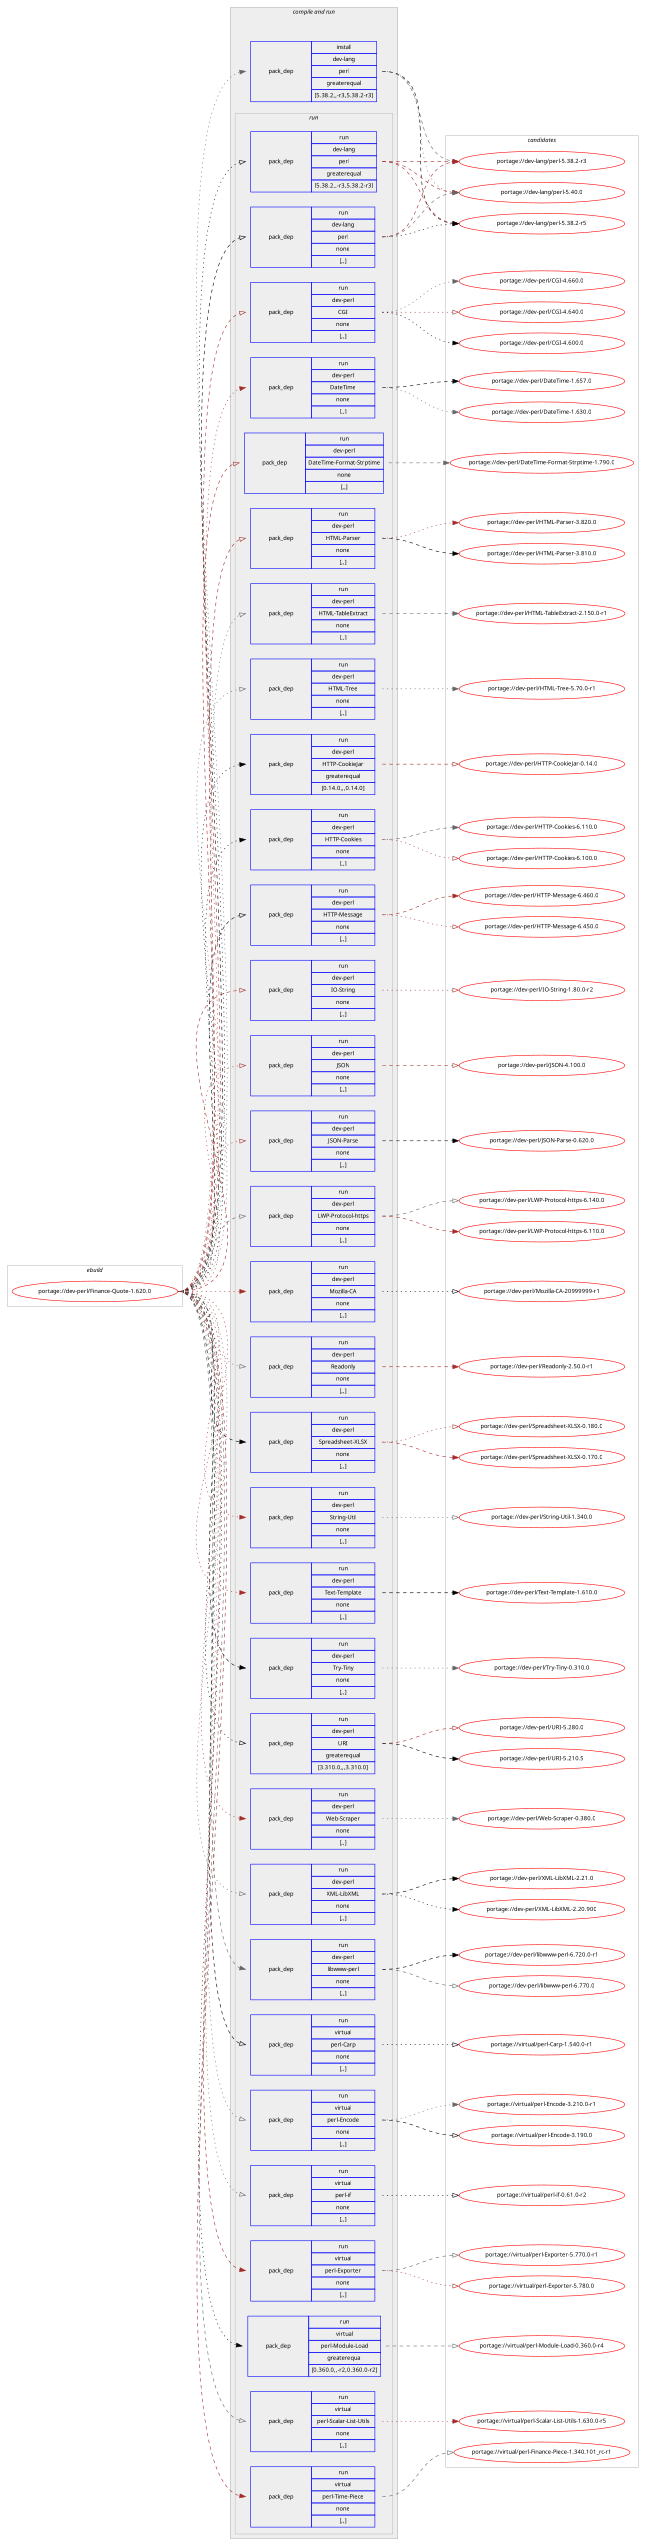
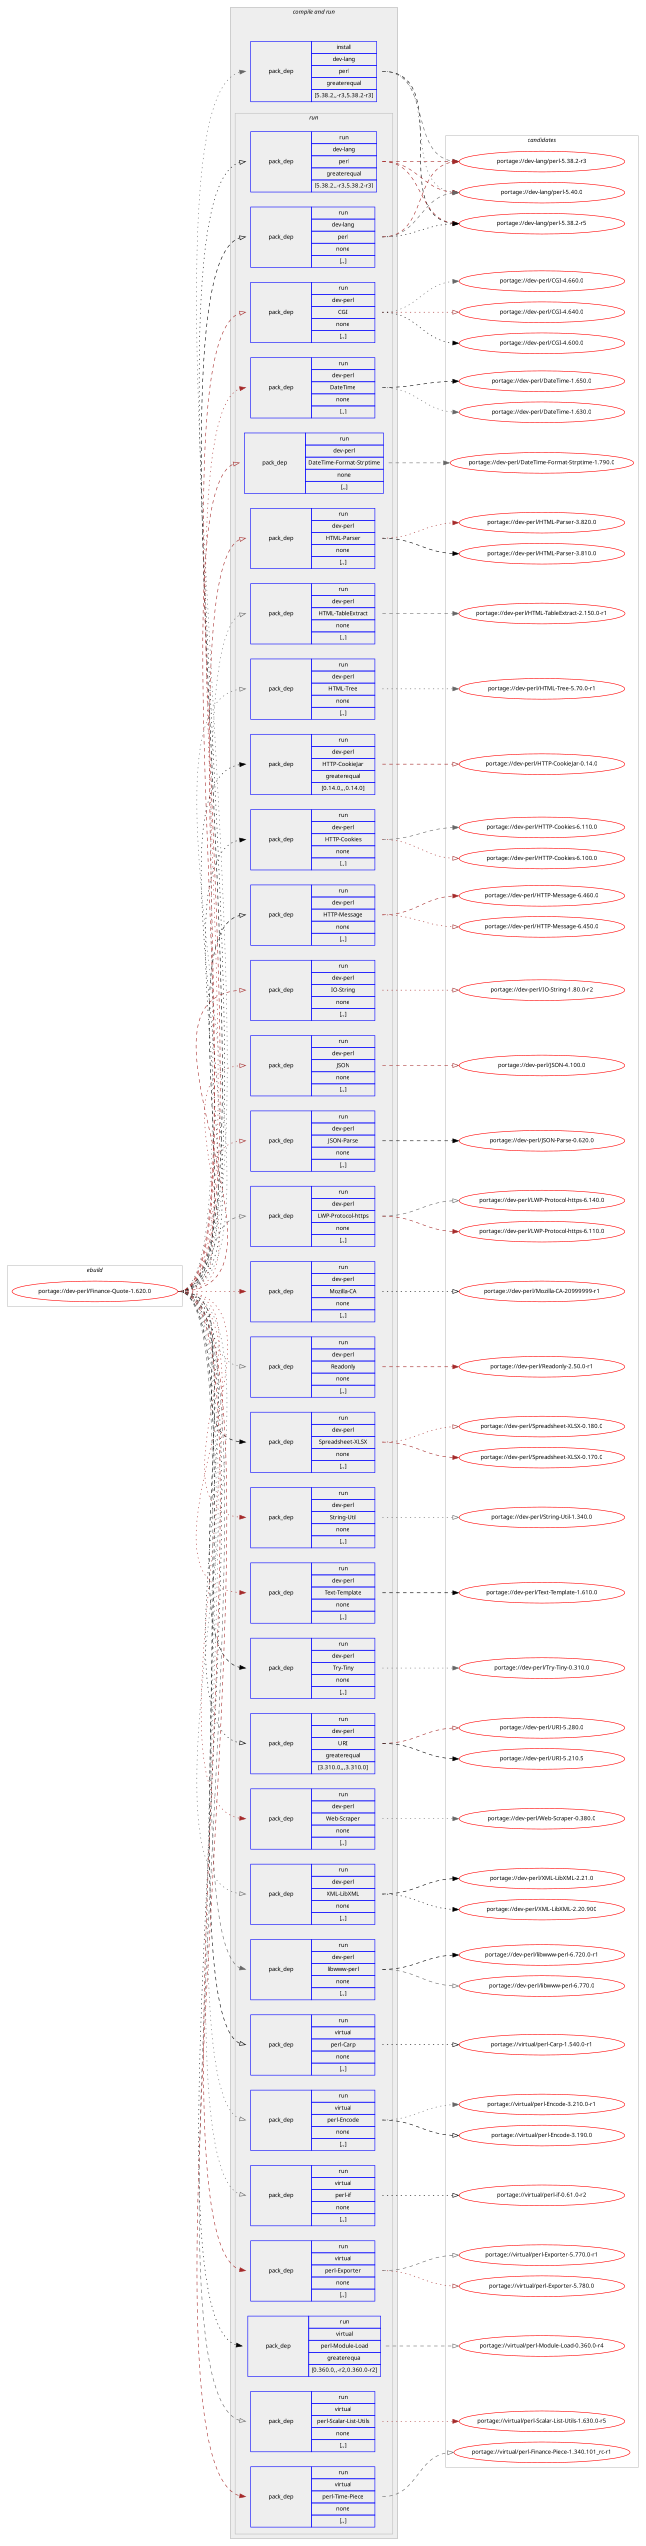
(542, 381) -> (542, 381)
